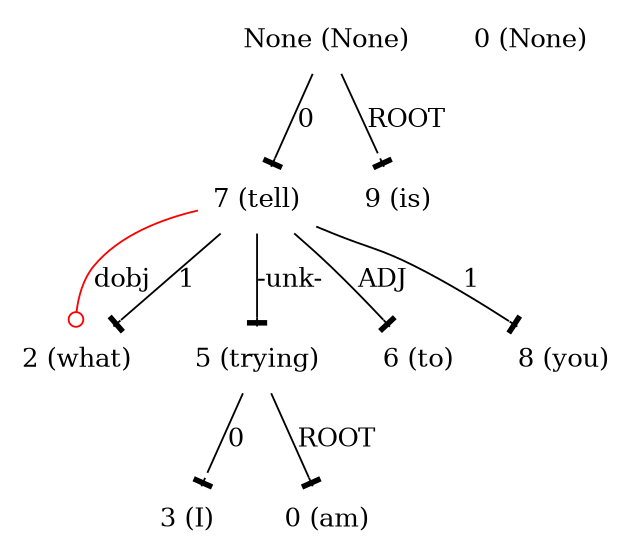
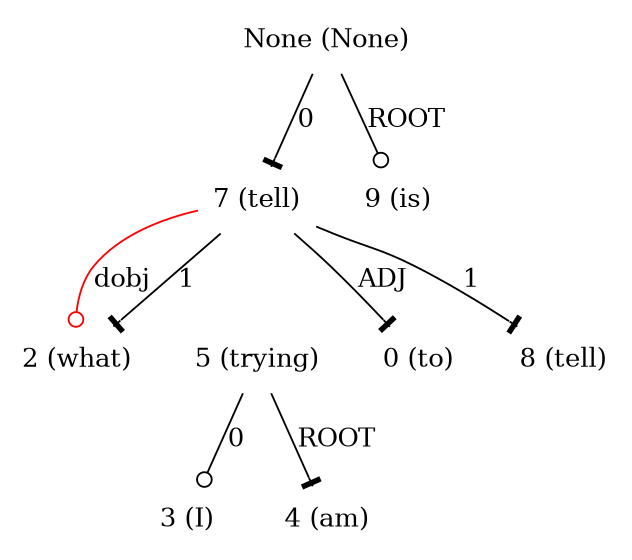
(531, 40) -> none
(360, 114) -> (360, 114)
(257, 275) -> none
(419, 360) -> (419, 360)
(564, 360) -> (564, 360)
(225, 433) -> (225, 433)
(327, 520) -> (327, 520)
